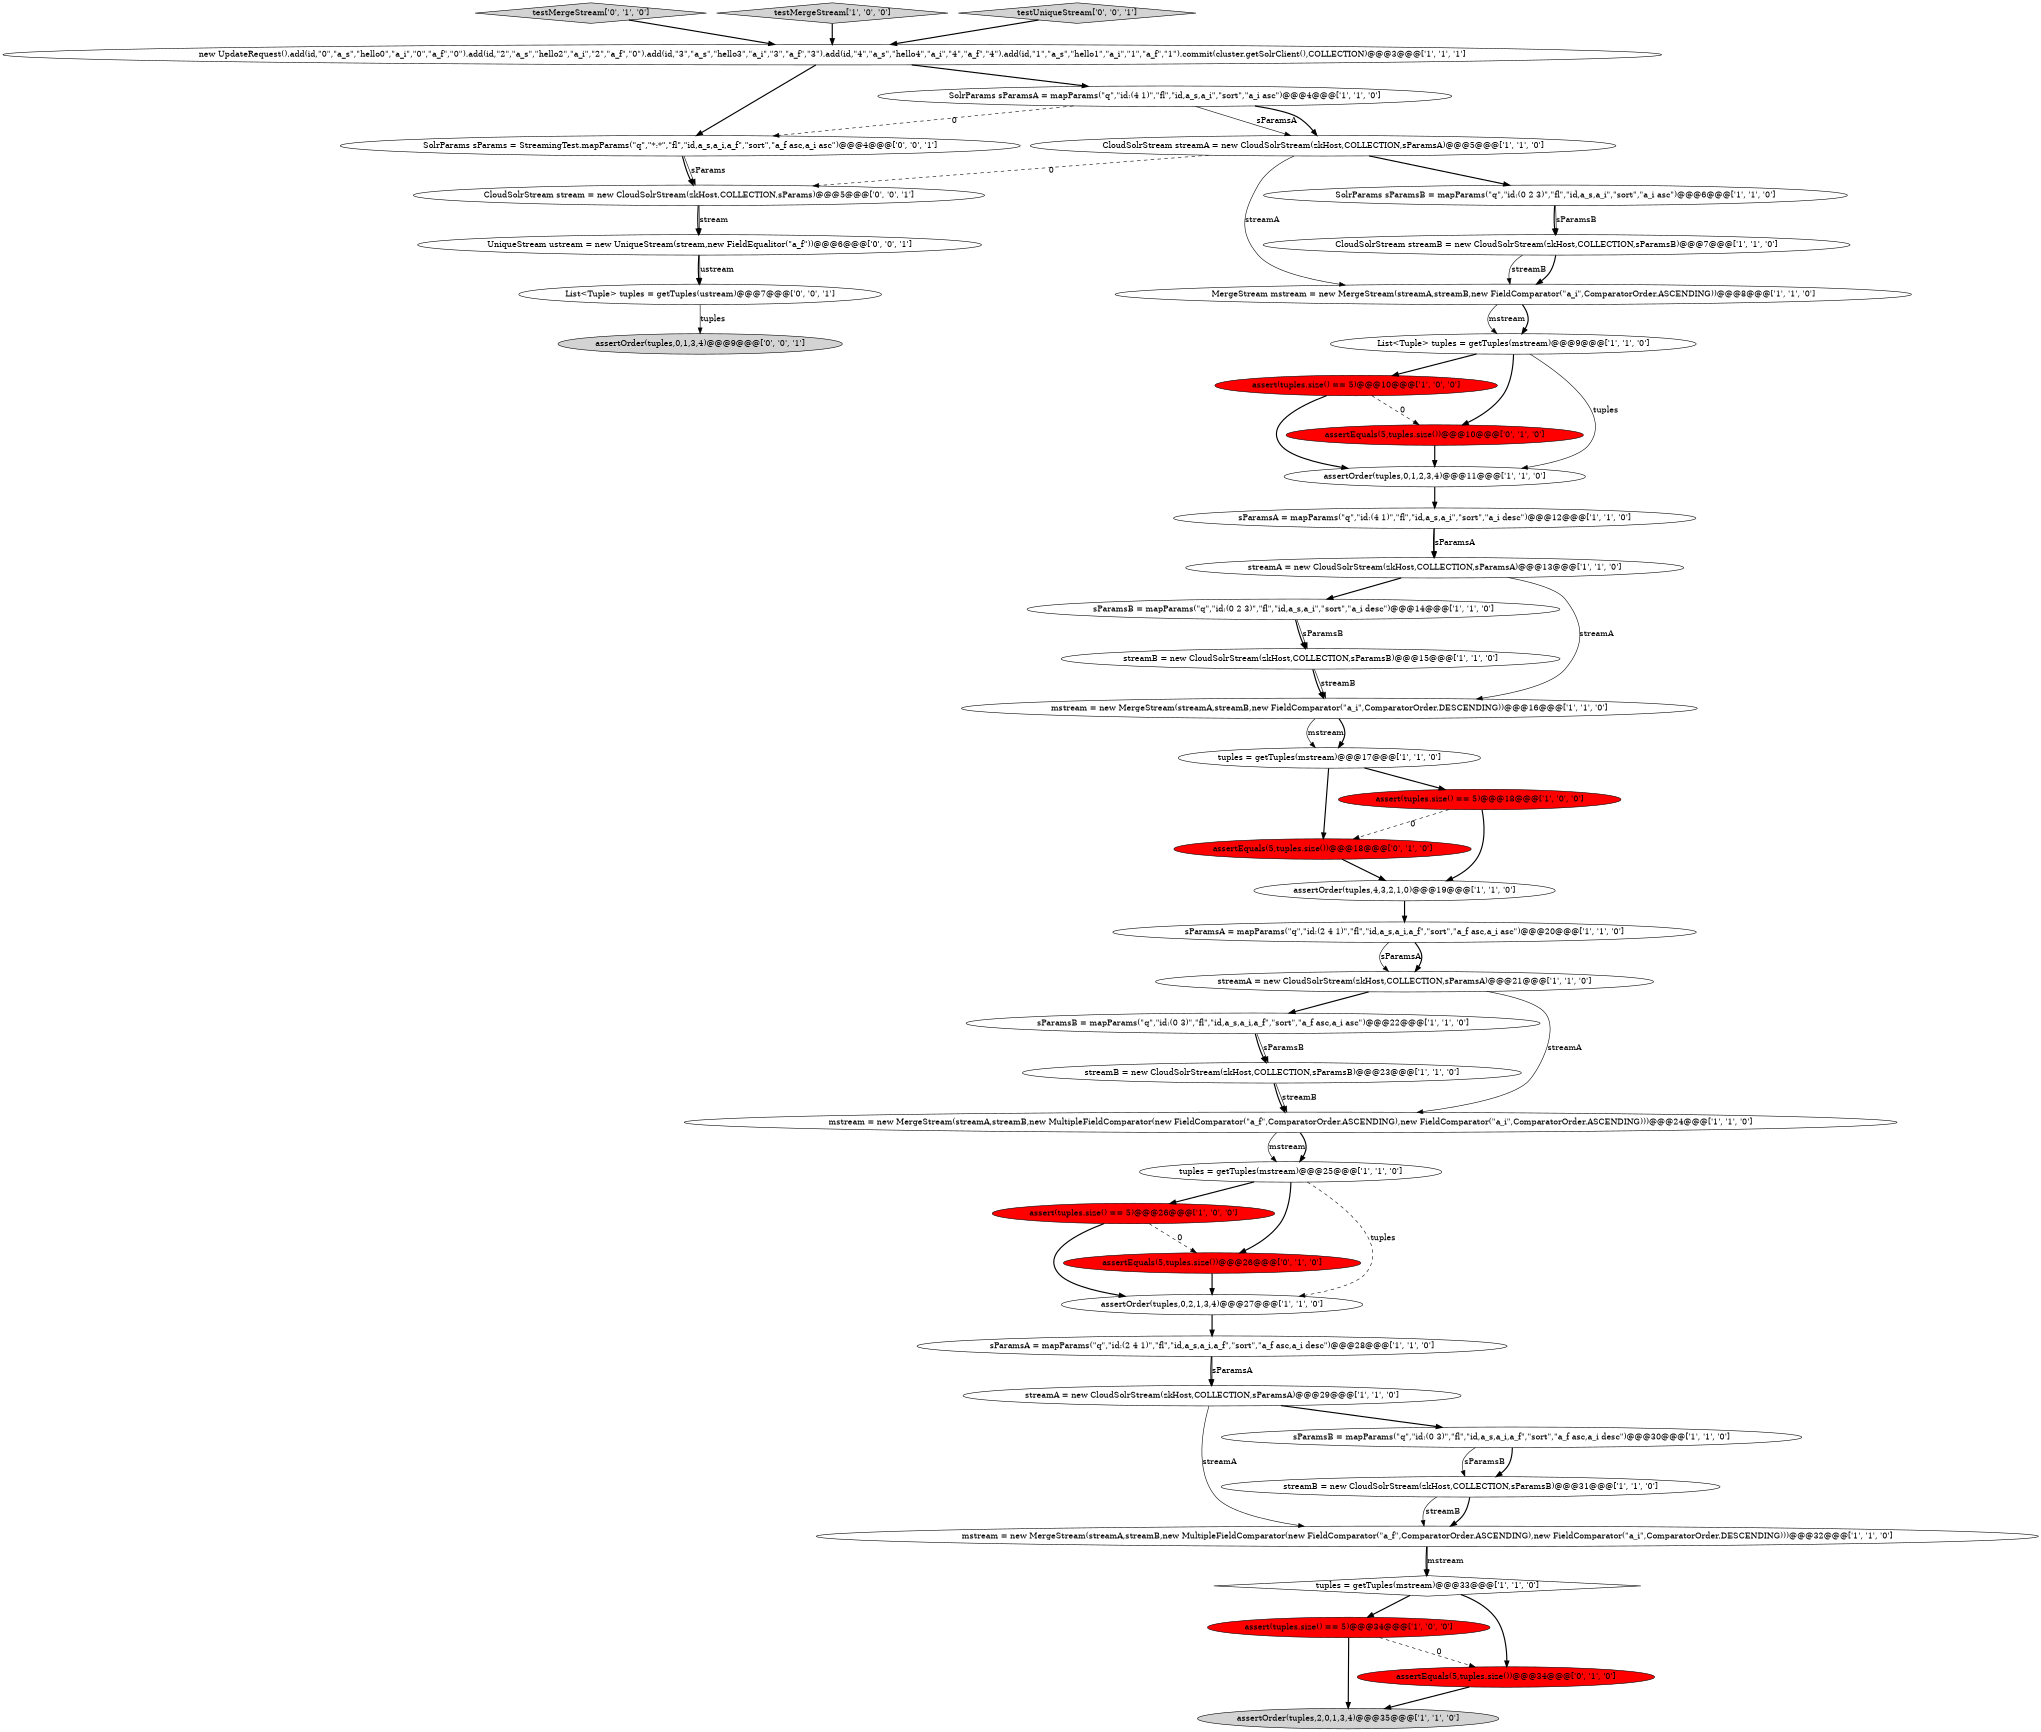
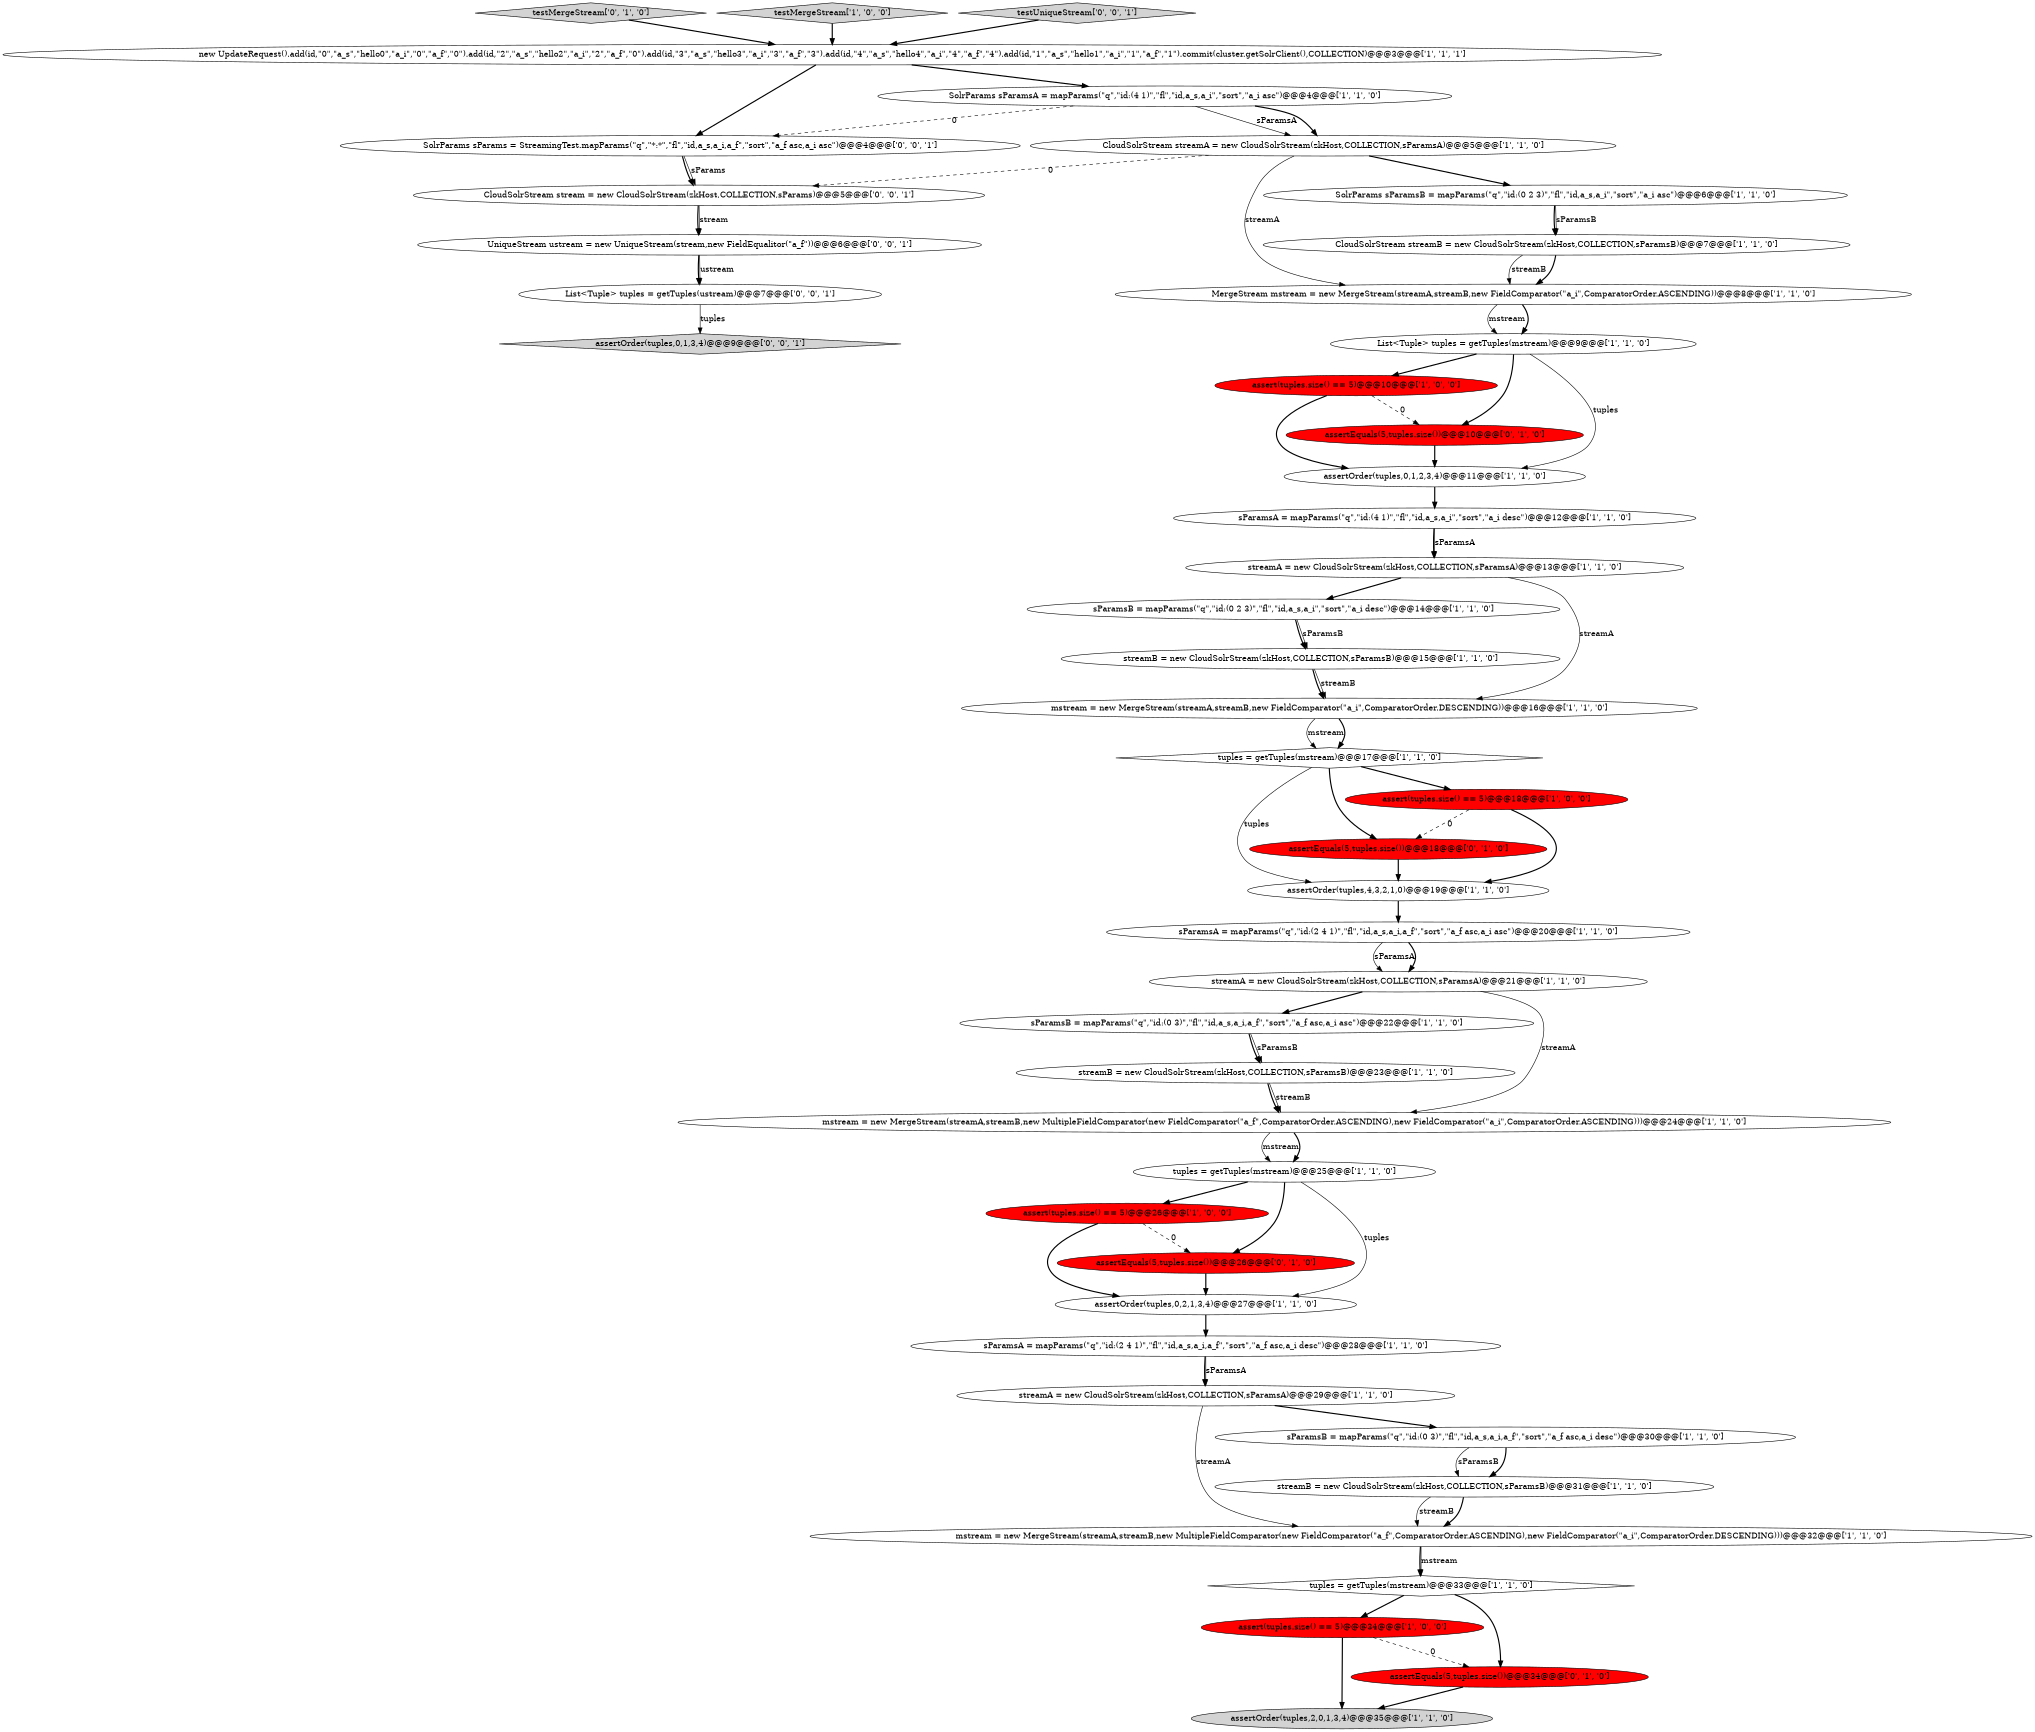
(700, 344) -> (700, 344)
(1329, 758) -> (1329, 758)
none -> (1240, 830)
(1372, 1247) -> (1366, 1247)
